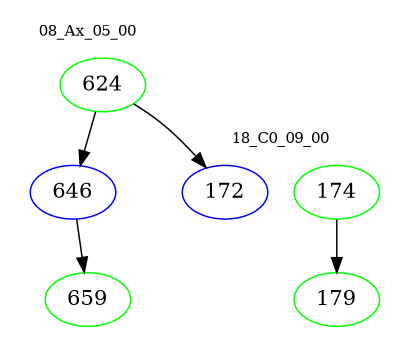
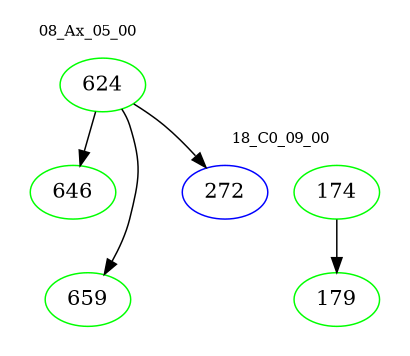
(73, 192) -> (73, 192)
(225, 192) -> (225, 192)
(79, 238) -> (137, 186)
